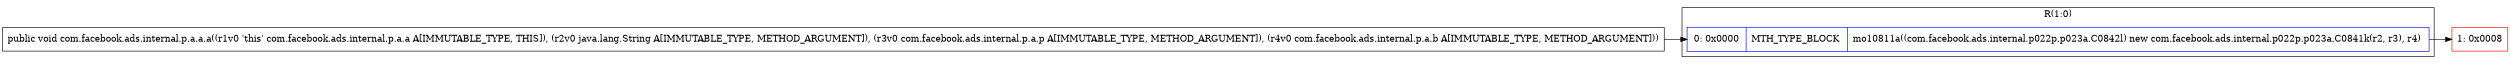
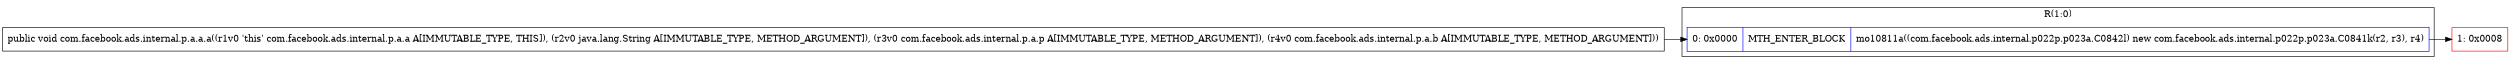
(1795, 39) -> (1797, 39)
